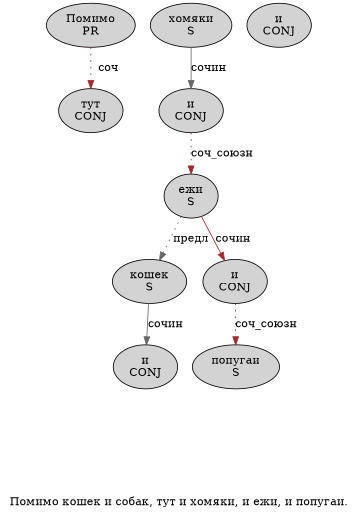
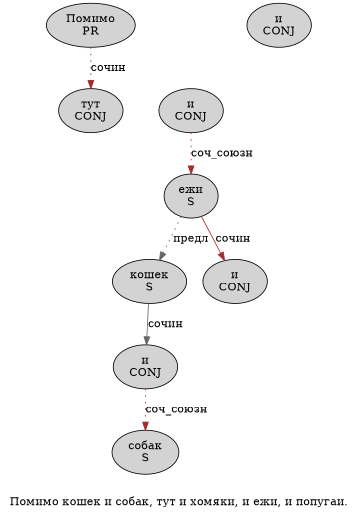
(191, 25) -> none
(108, 68) -> (108, 68)
(236, 367) -> none
none -> (145, 452)
